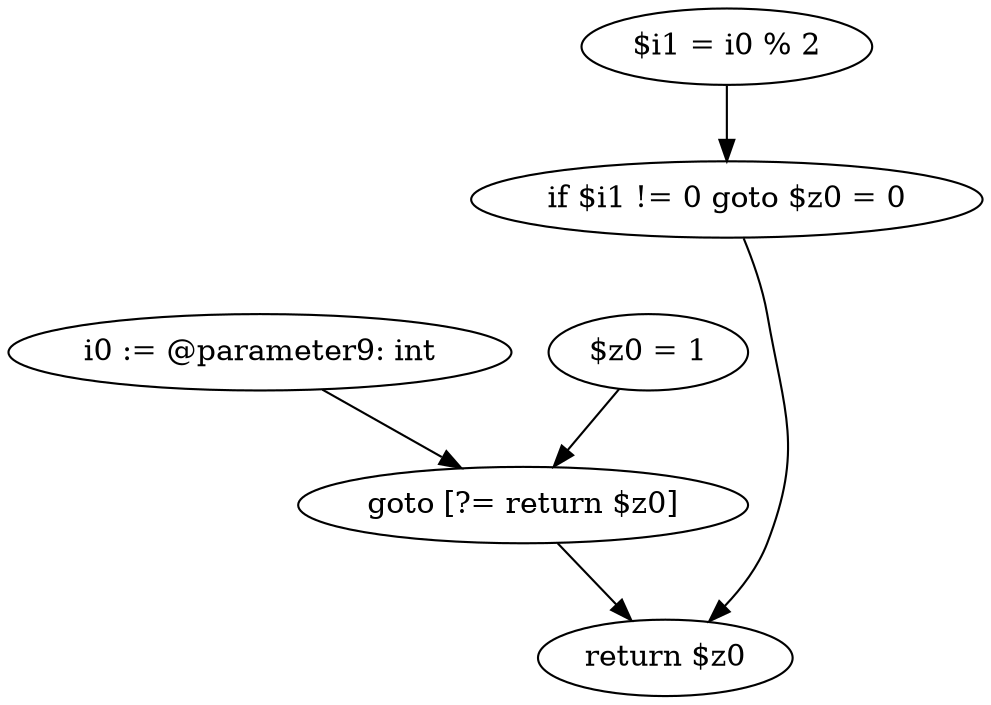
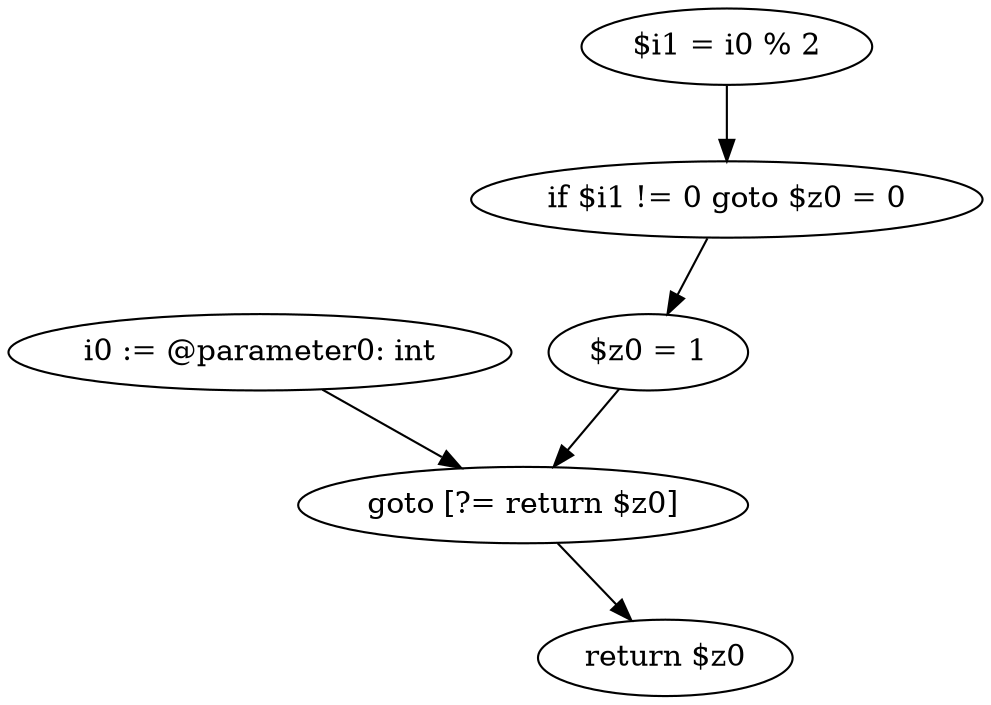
(260, 352) -> (260, 352)
(787, 427) -> (692, 267)
